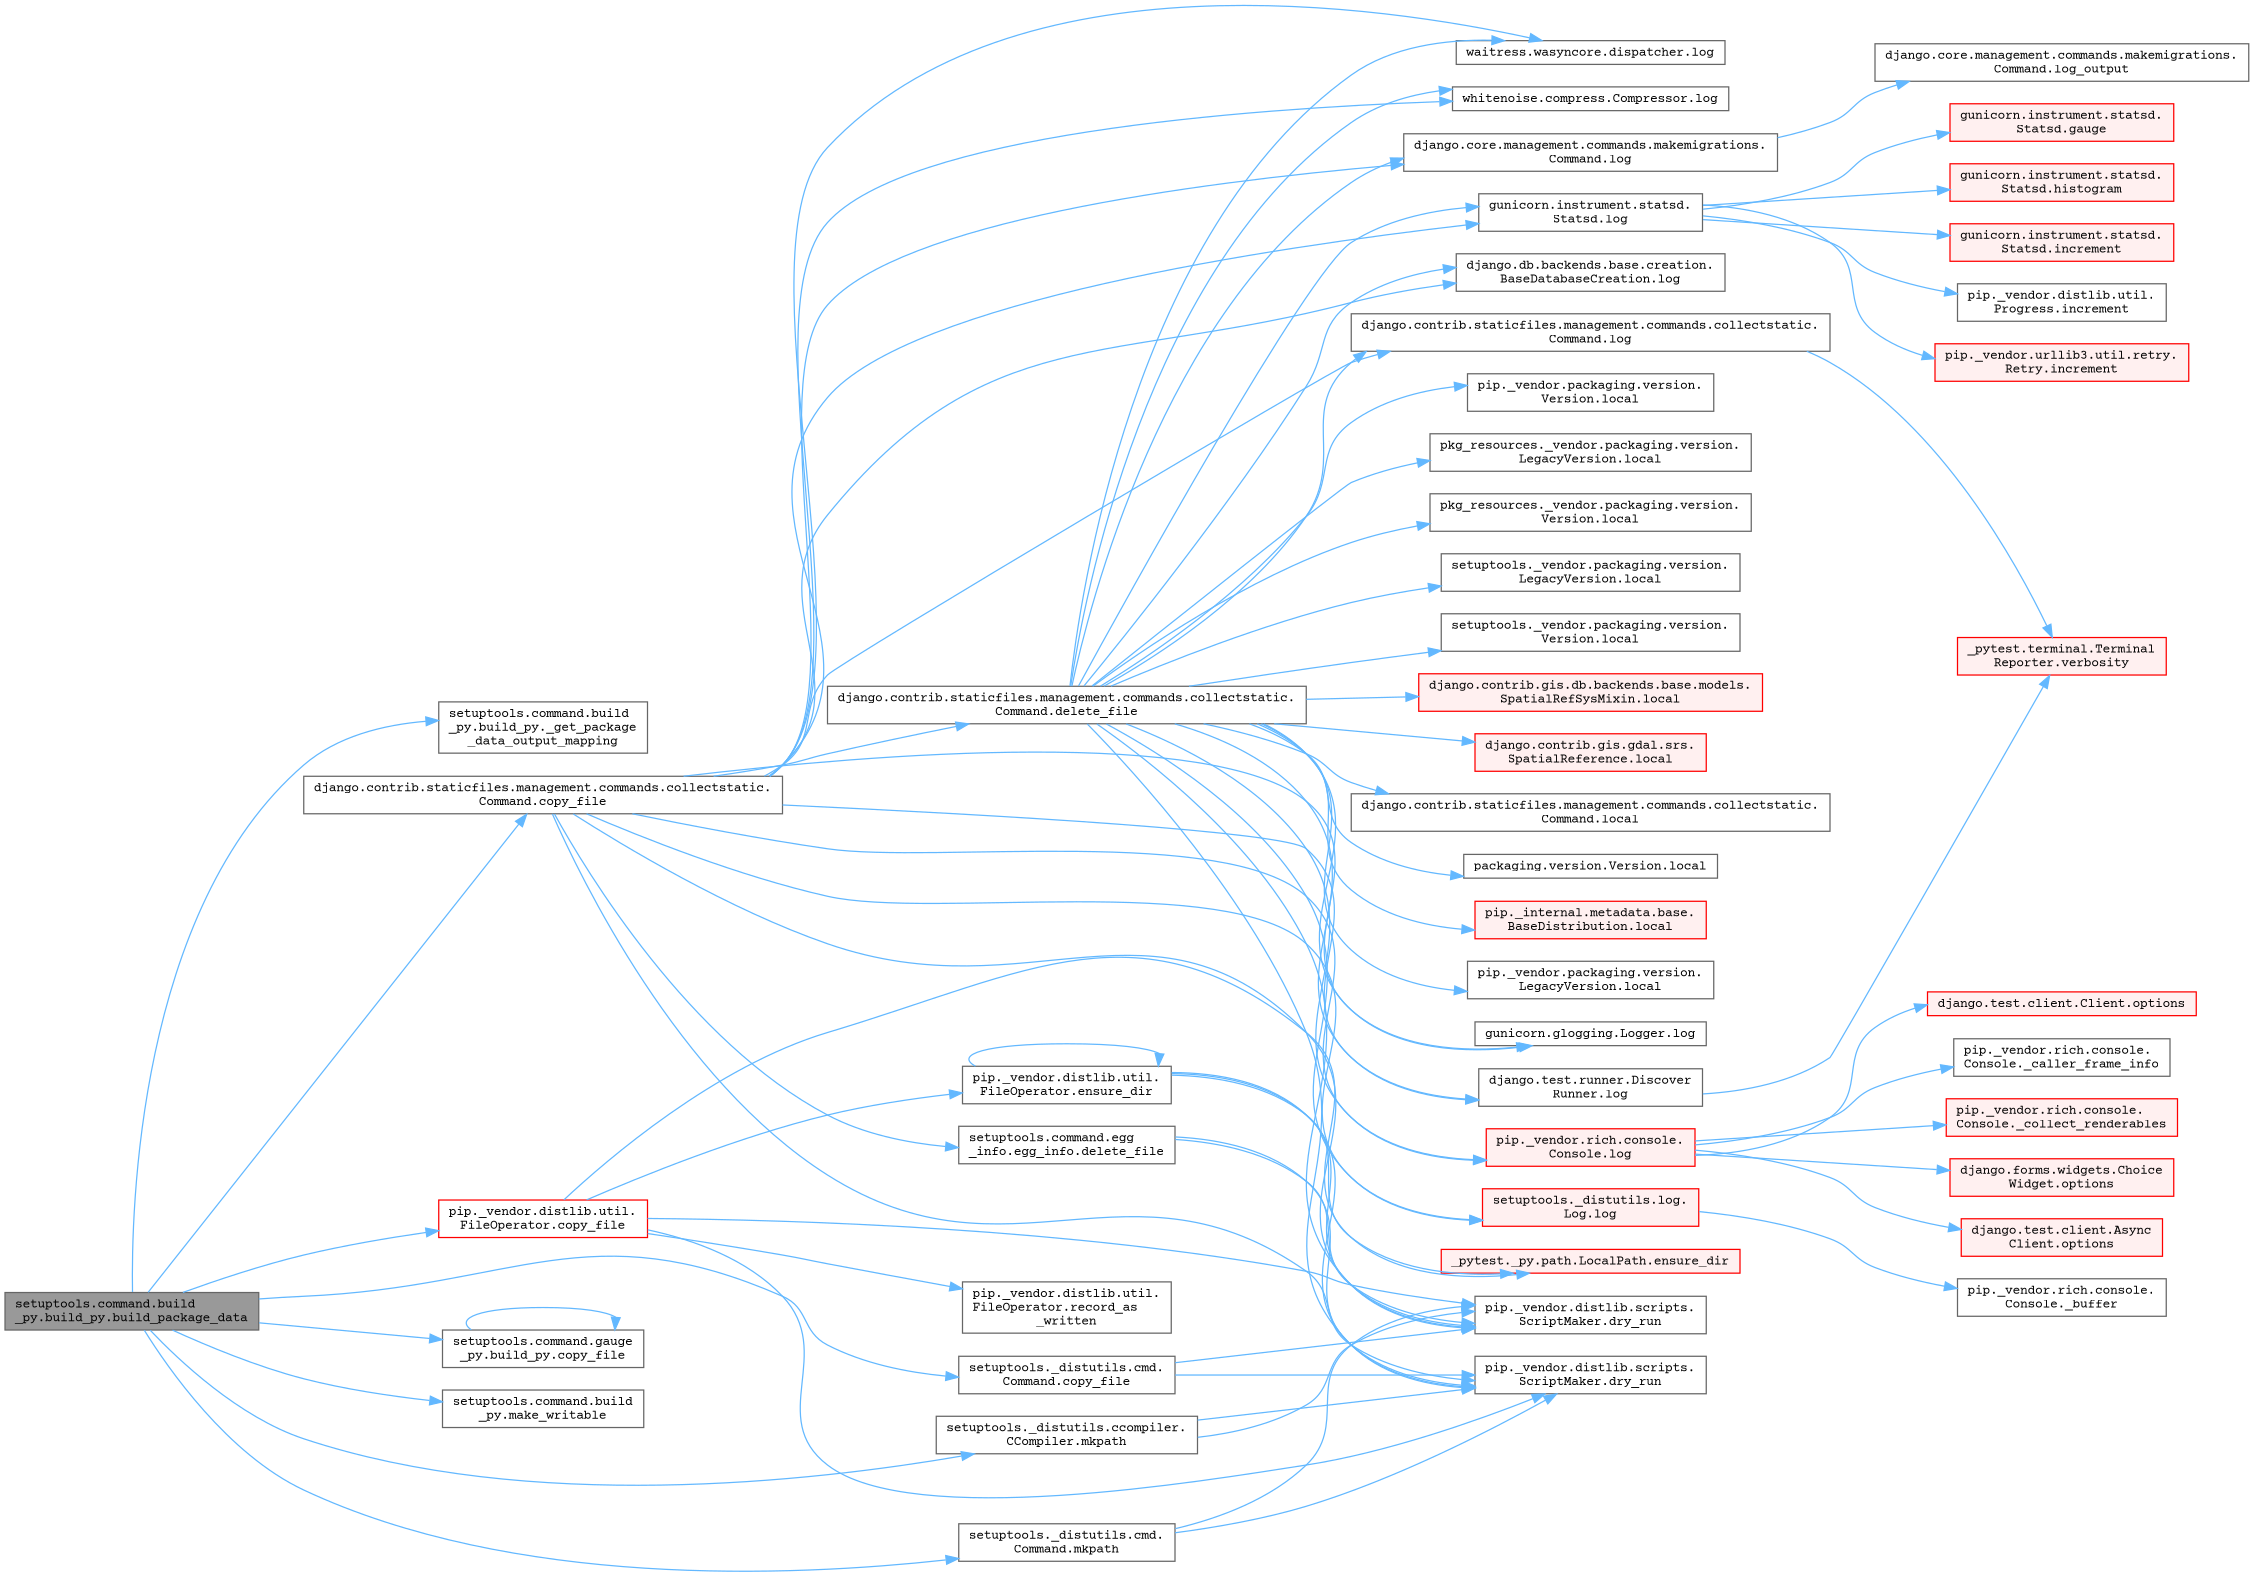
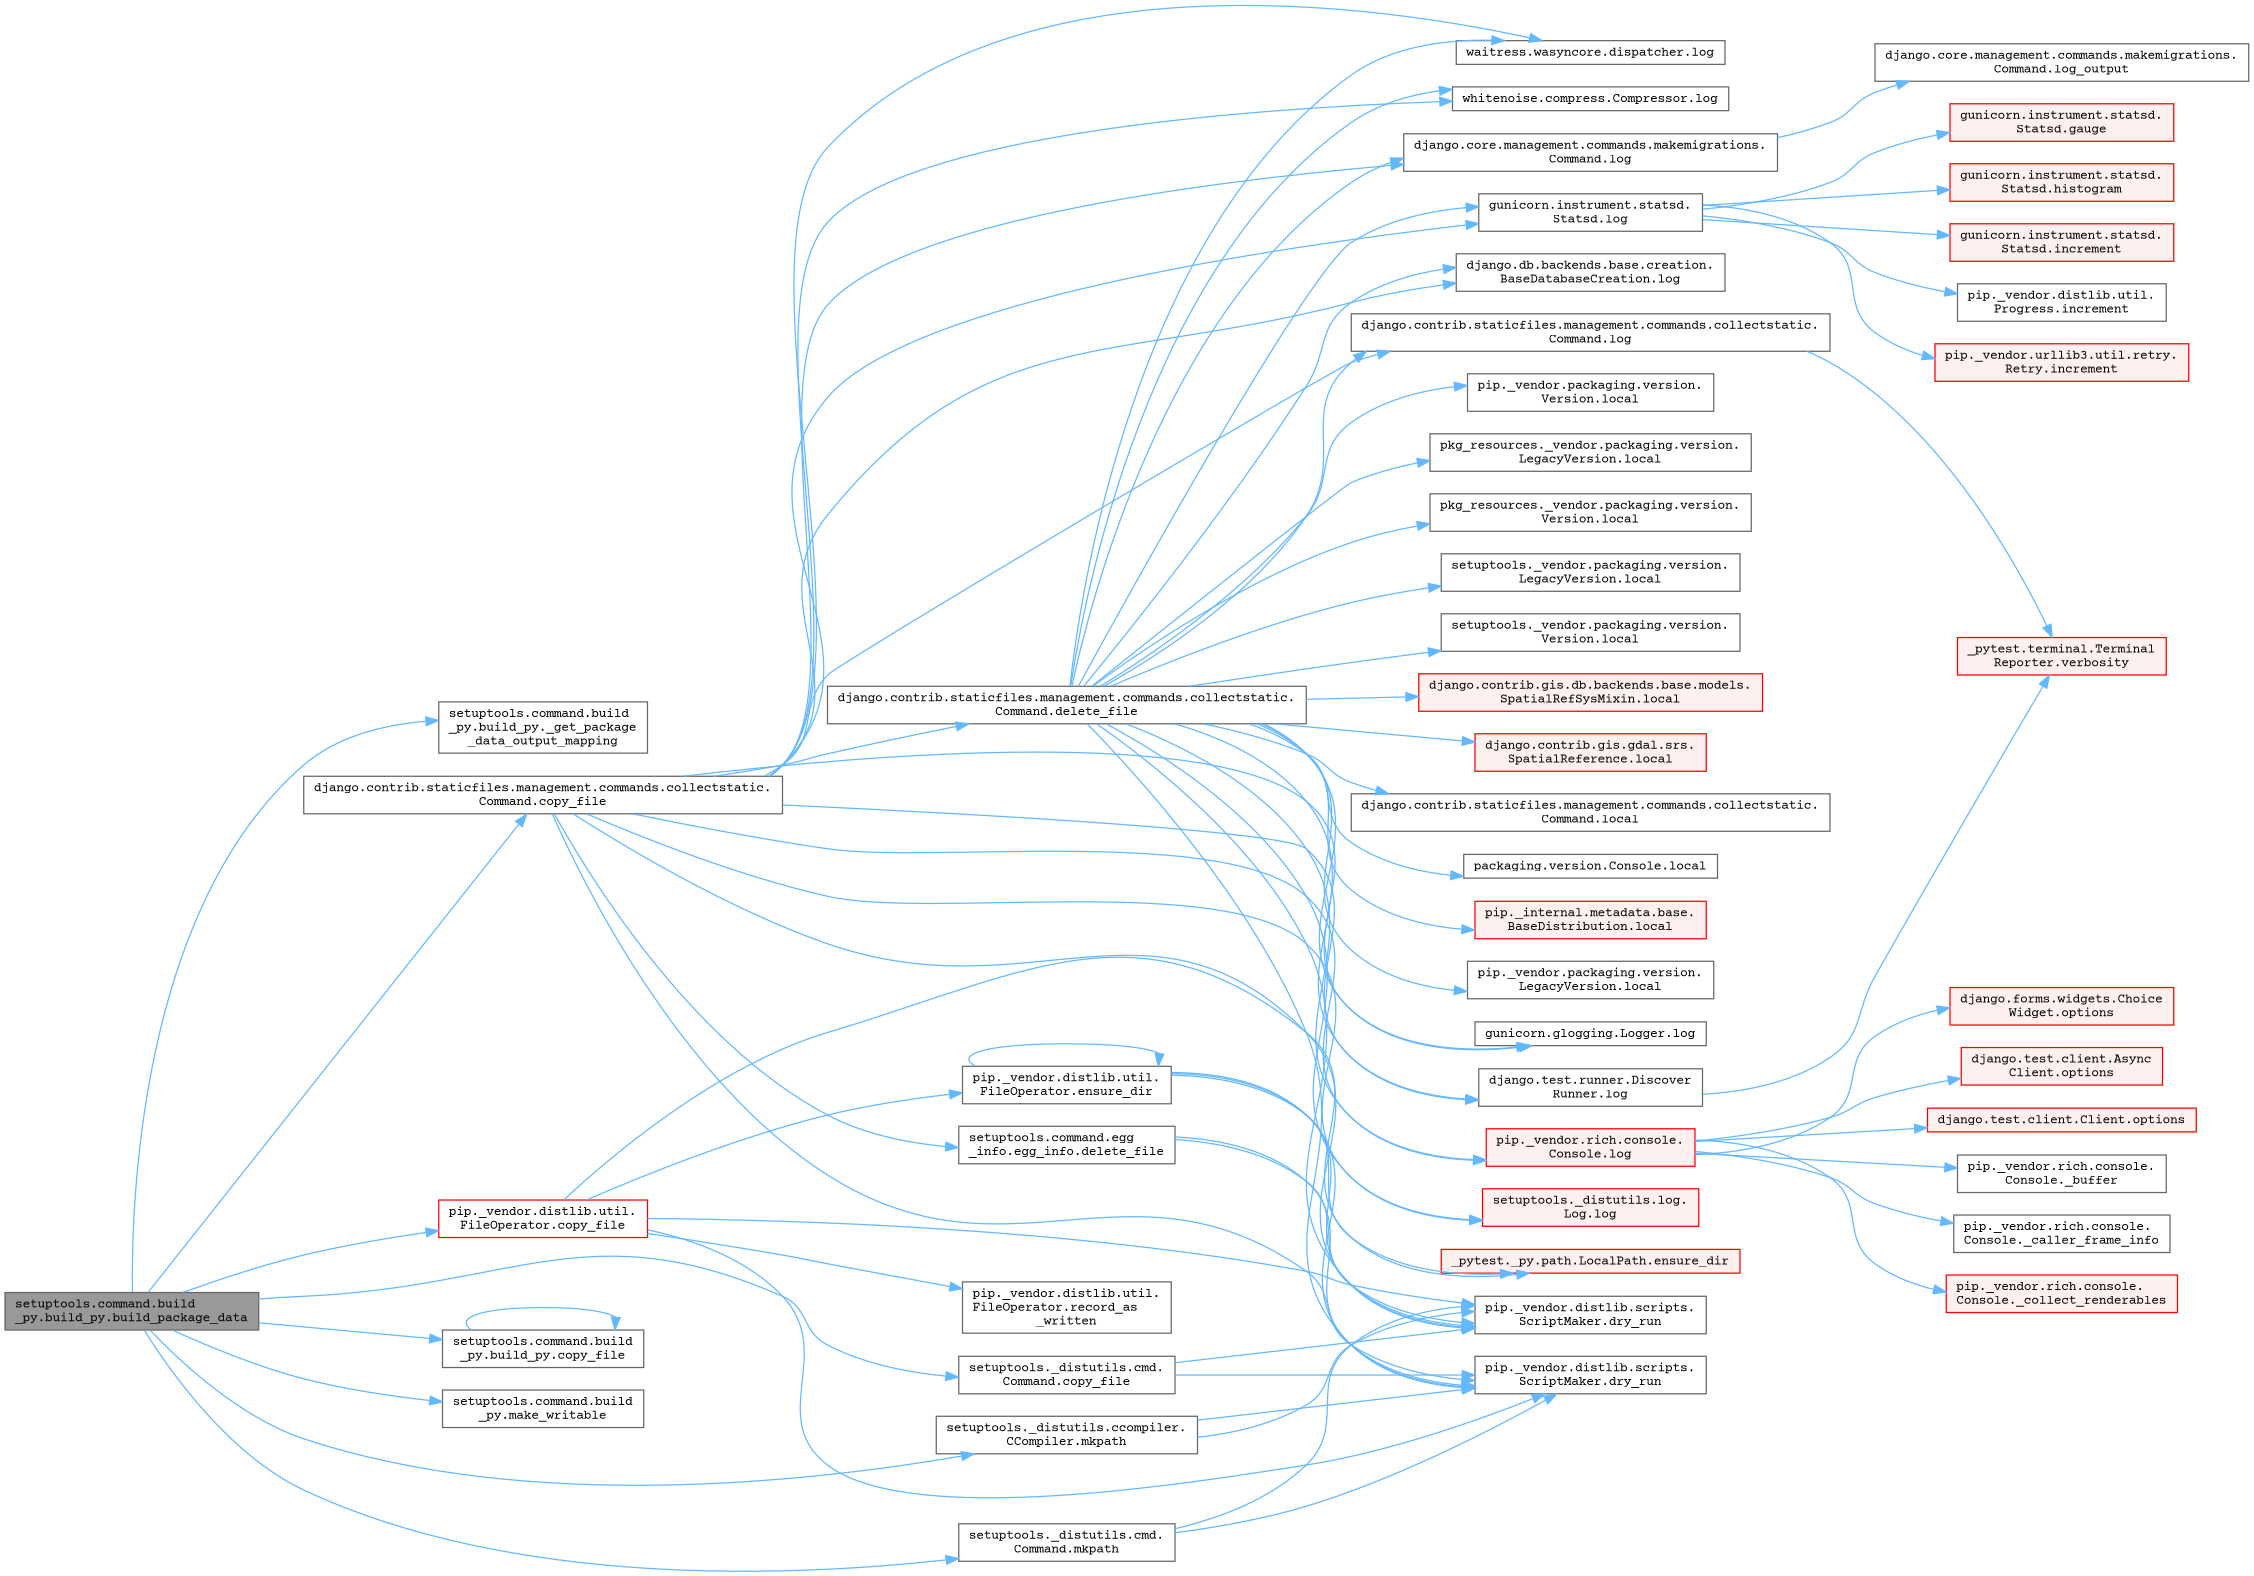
(1591, 866) -> (1591, 866)
(1826, 1237) -> (1820, 1160)
(543, 1349) -> (543, 1349)
